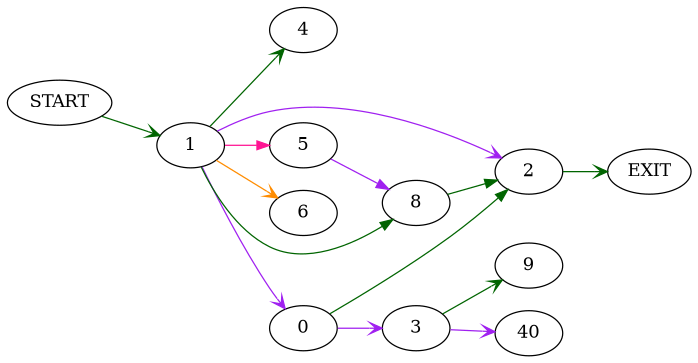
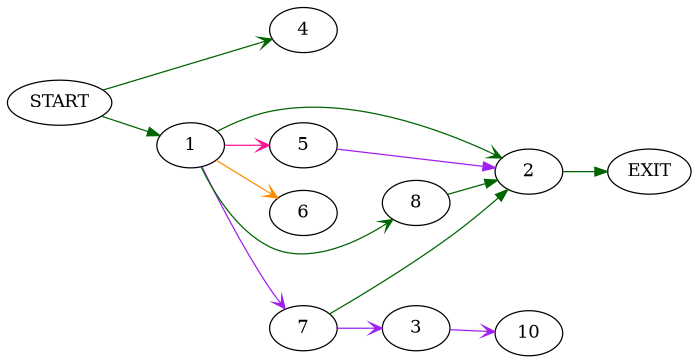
(243, 92) -> (181, 66)
(355, 110) -> (355, 110)
(125, 124) -> (125, 124)
(241, 145) -> (241, 145)
(354, 171) -> (410, 158)
(579, 172) -> (579, 172)
(275, 249) -> (275, 249)
(529, 266) -> none
(303, 328) -> (303, 328)
(529, 333) -> (529, 333)
